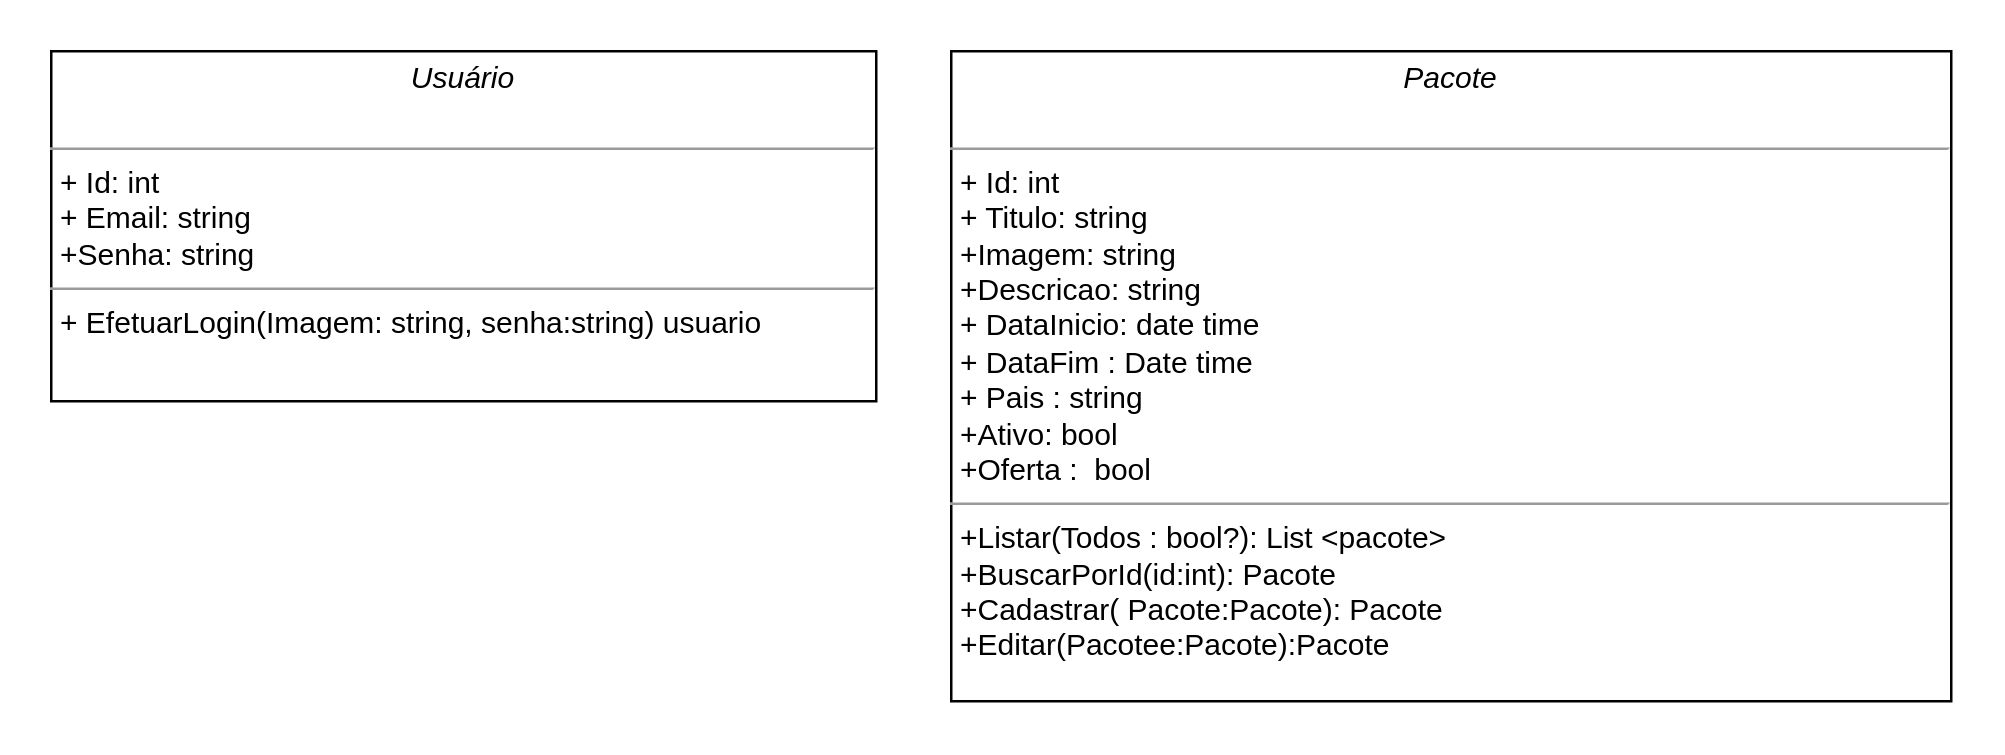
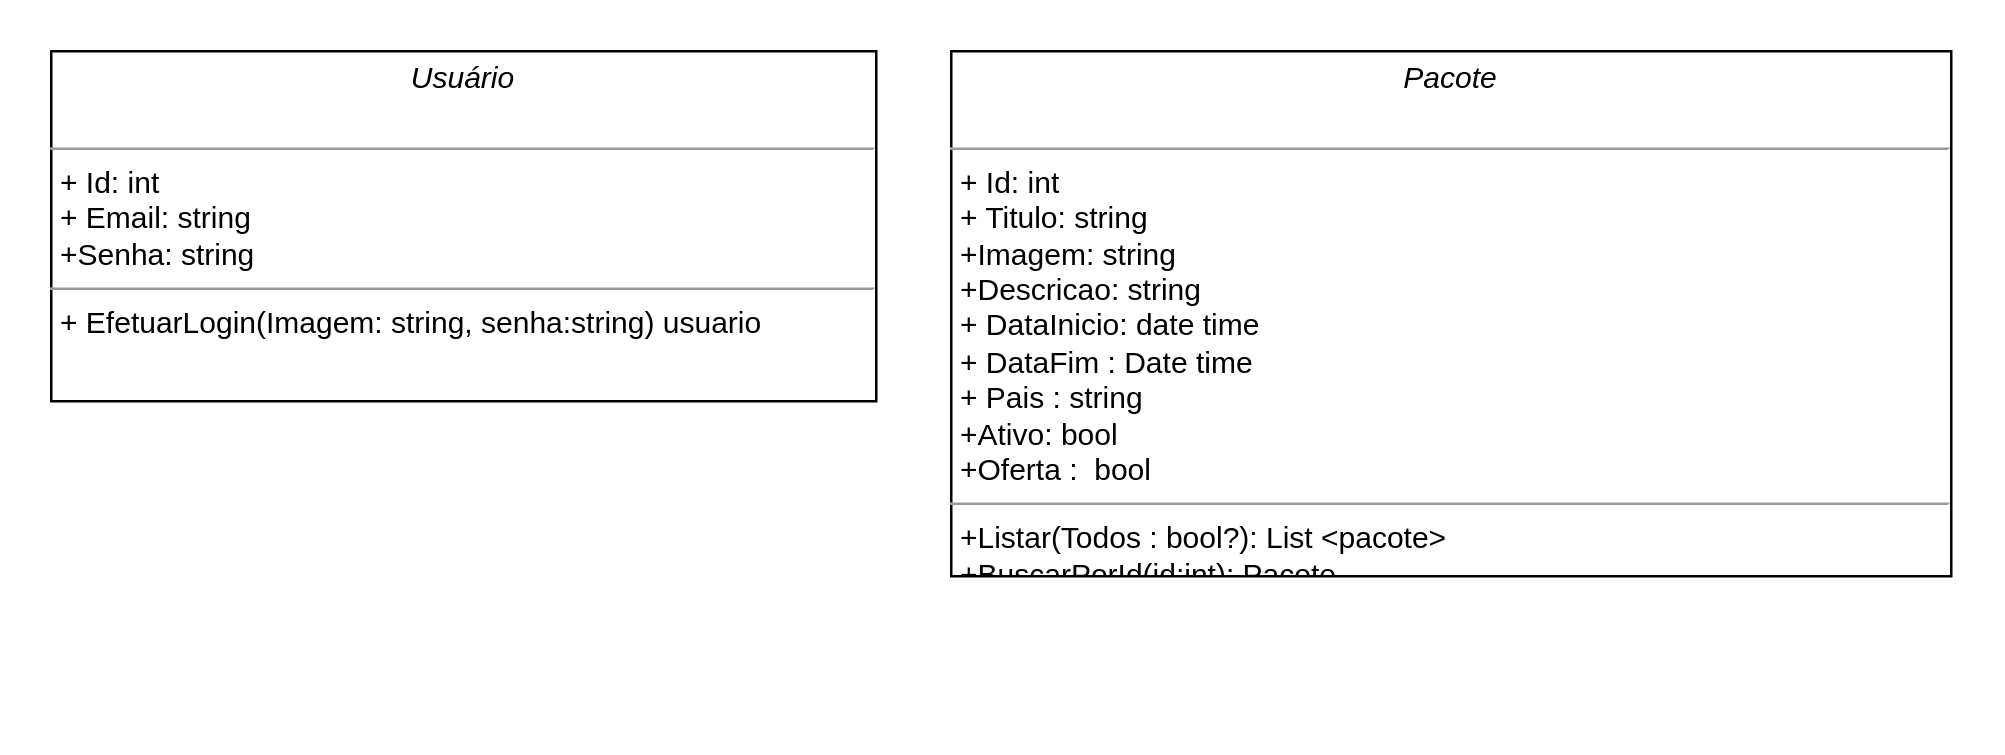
(1451, 376) -> (1451, 314)
